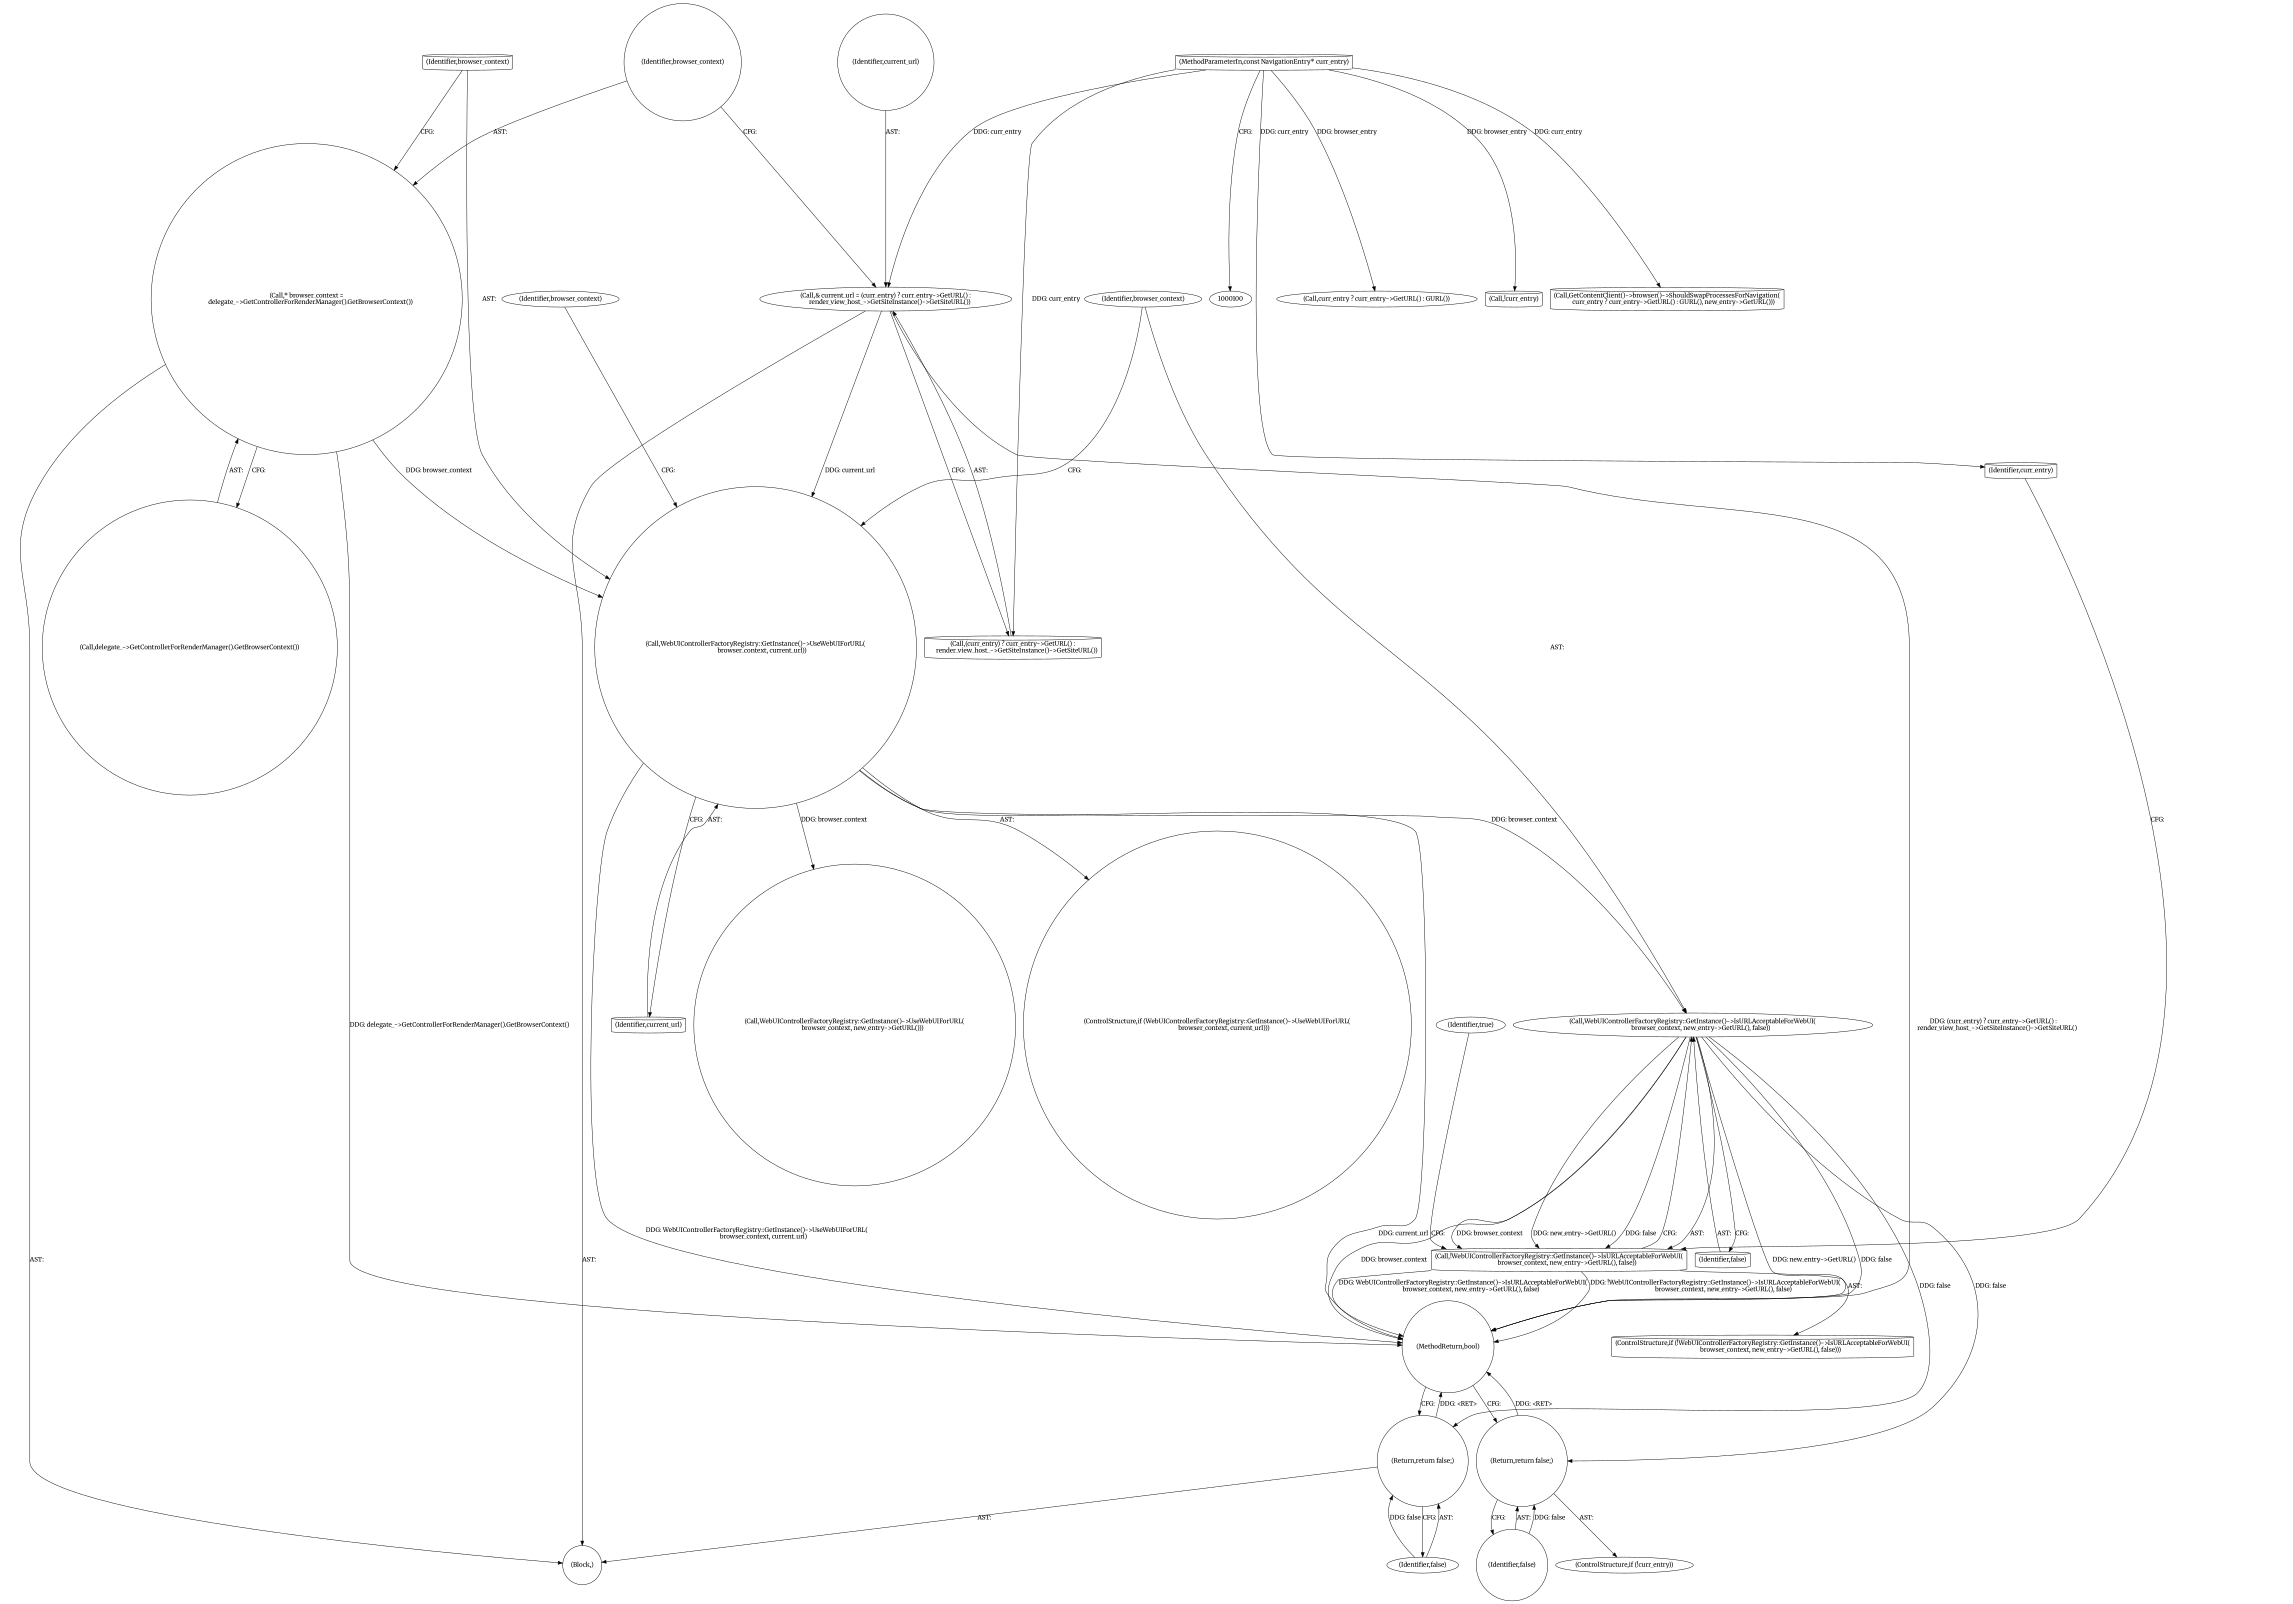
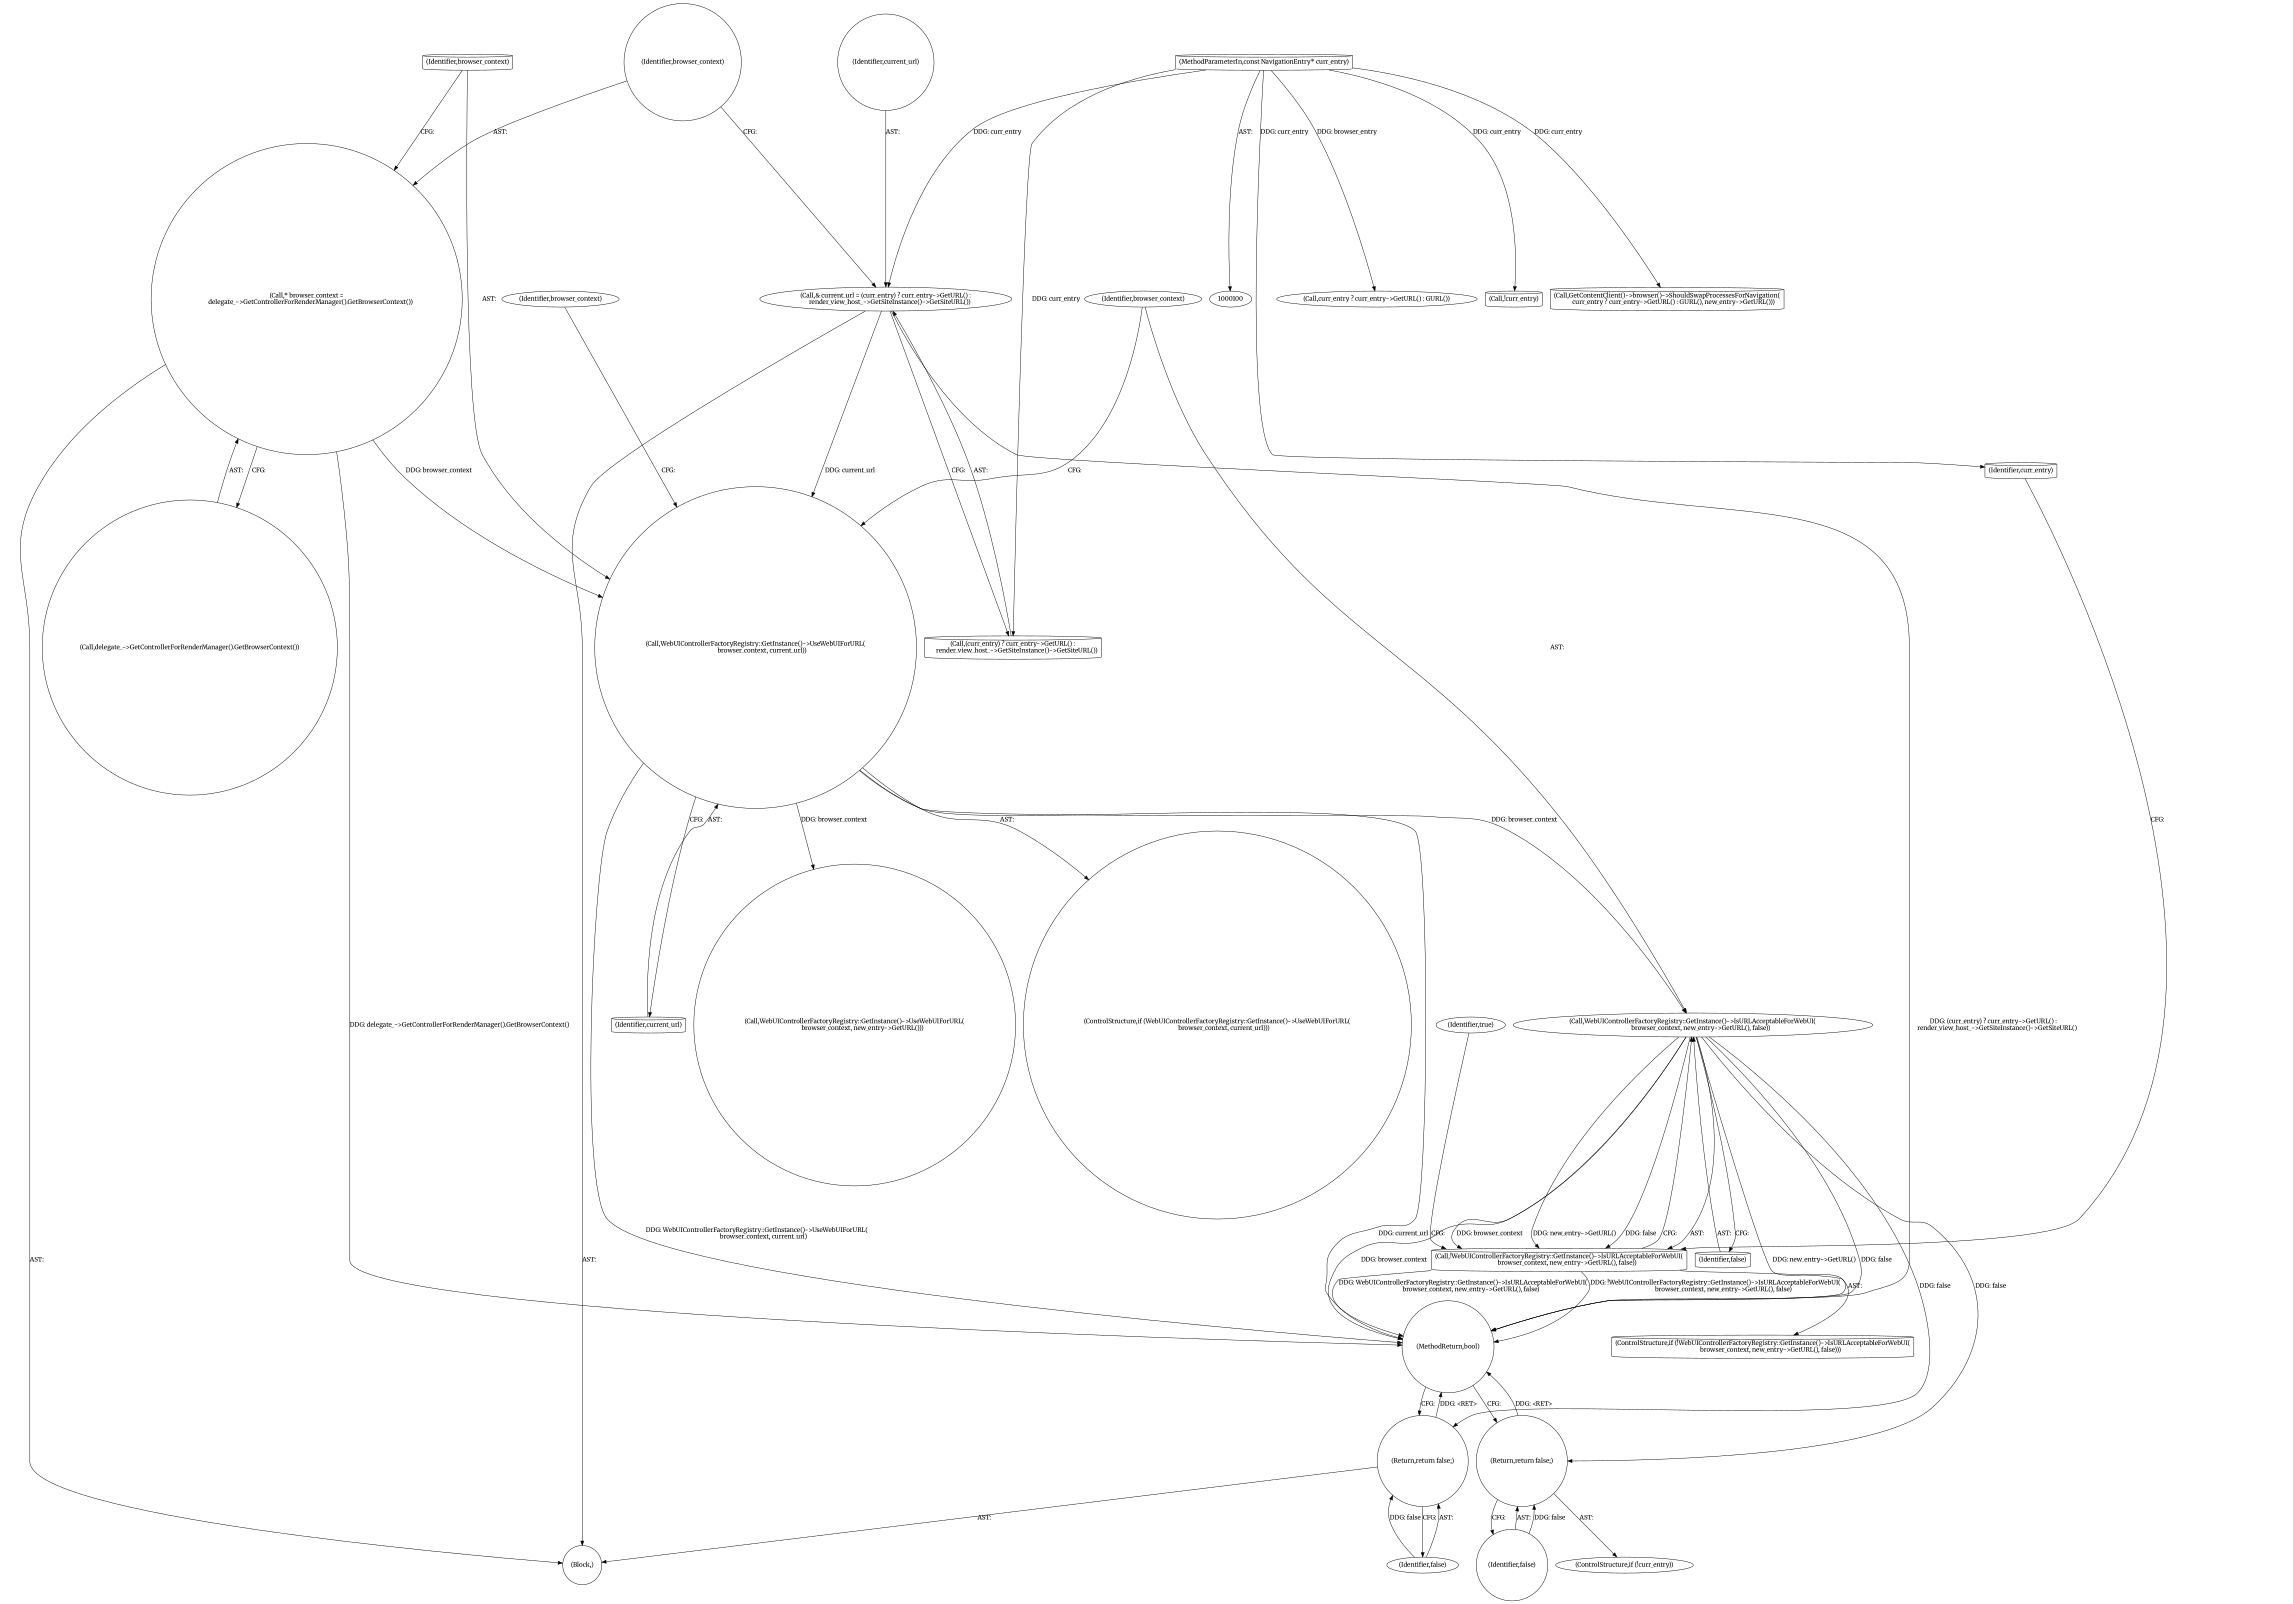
(1246, 132) -> (1246, 132)
(1497, 132) -> (1497, 132)
